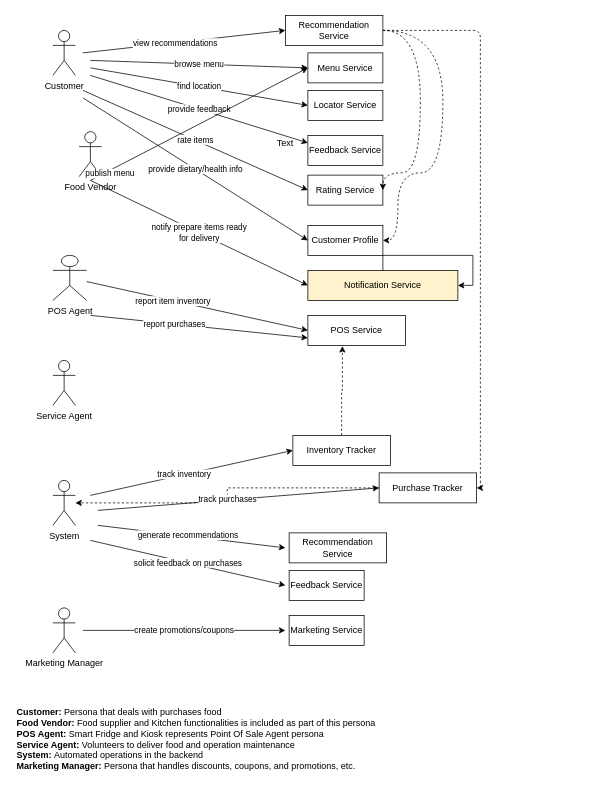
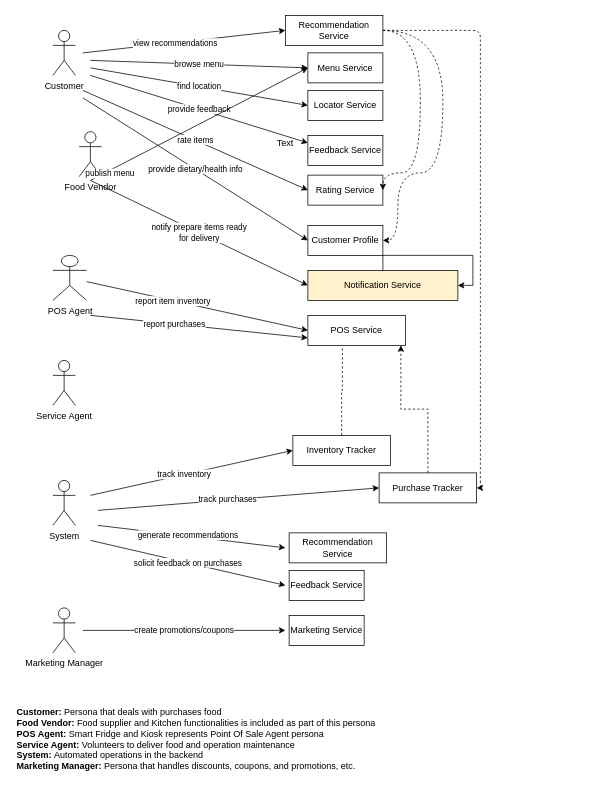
(342, 352) -> (342, 350)
(227, 489) -> (428, 409)
